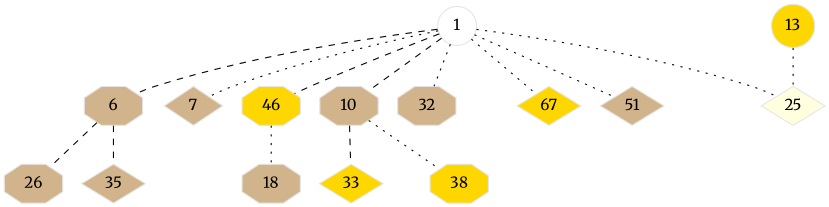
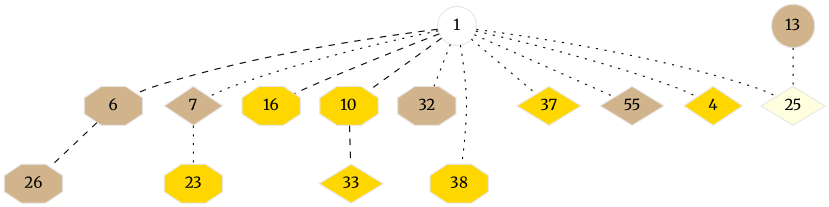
(793, 26) -> (793, 26)
(271, 106) -> (271, 106)
(349, 106) -> (349, 106)
(549, 106) -> (549, 106)
(632, 106) -> (632, 106)
none -> (713, 106)
(404, 145) -> (467, 105)
(113, 184) -> none
none -> (193, 184)
(271, 184) -> none
